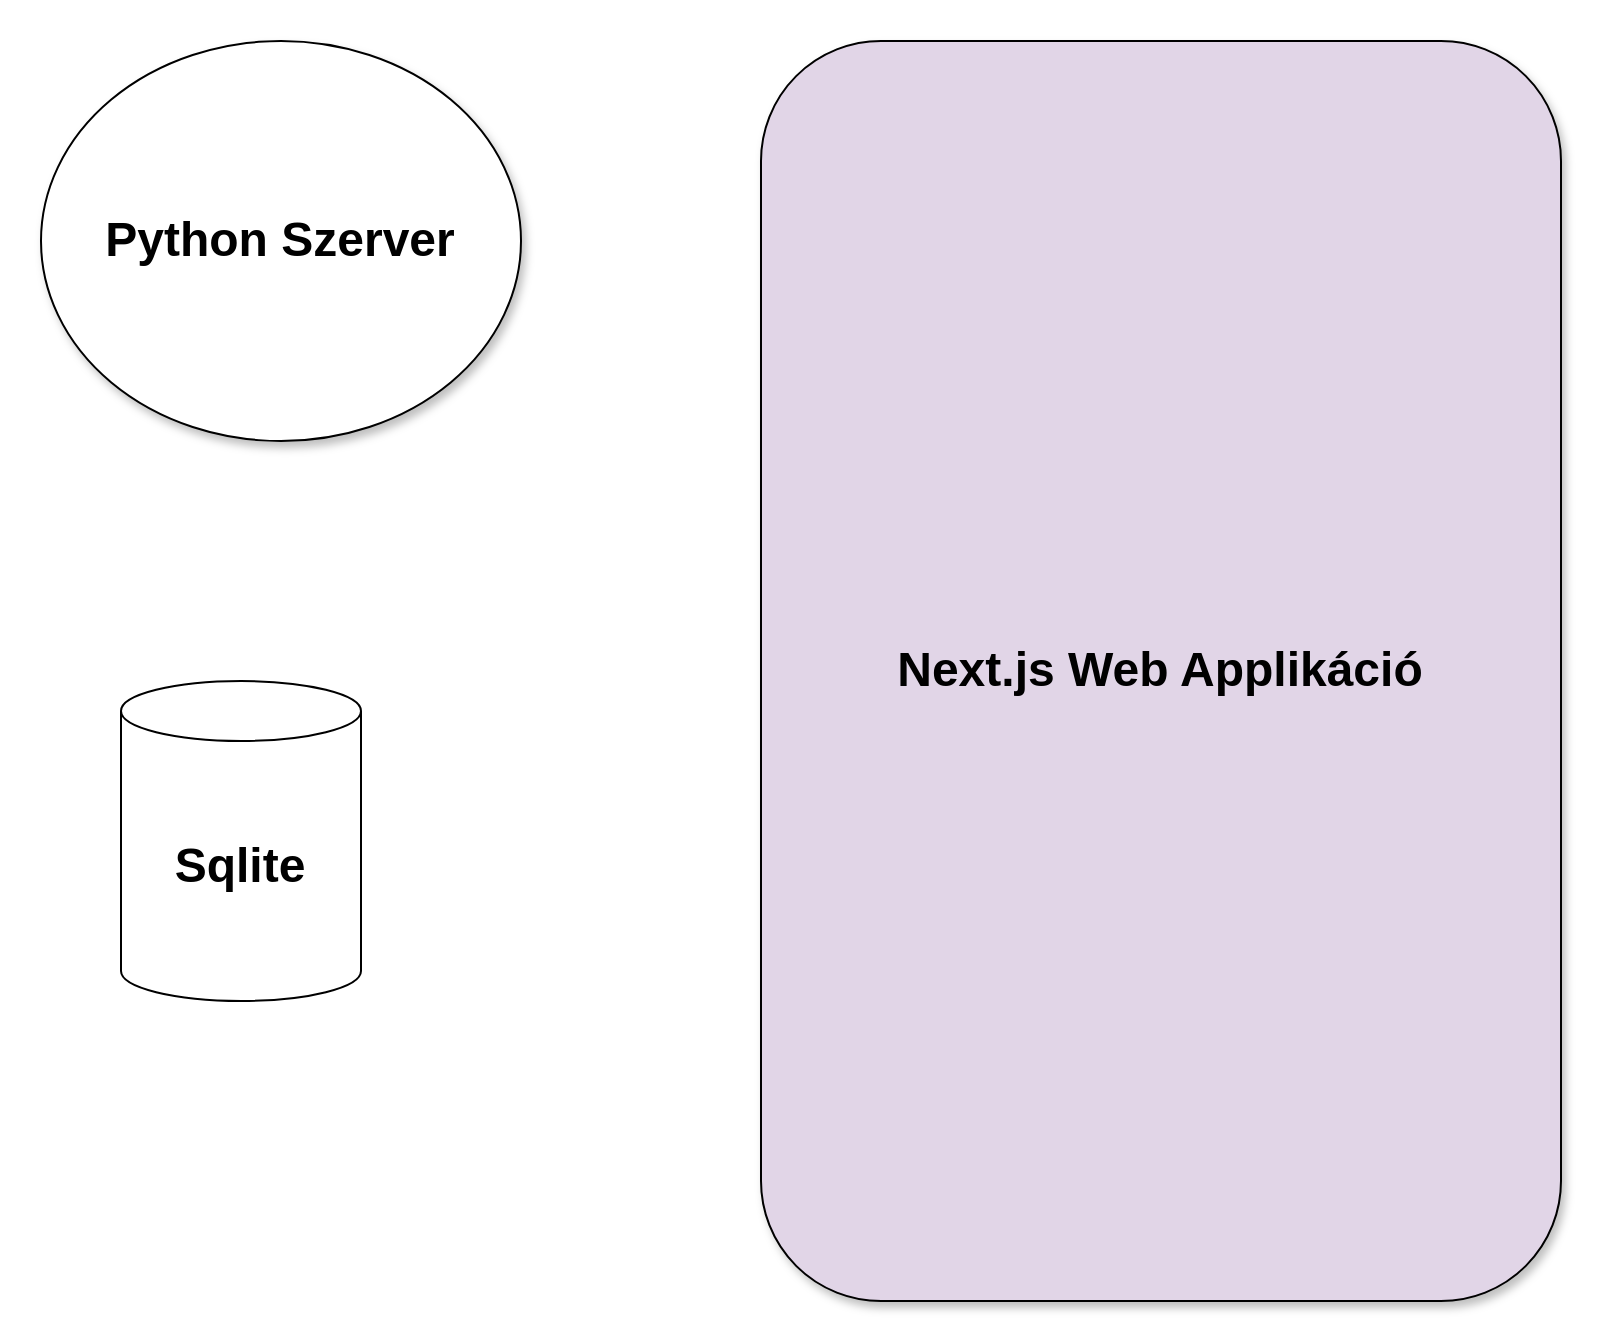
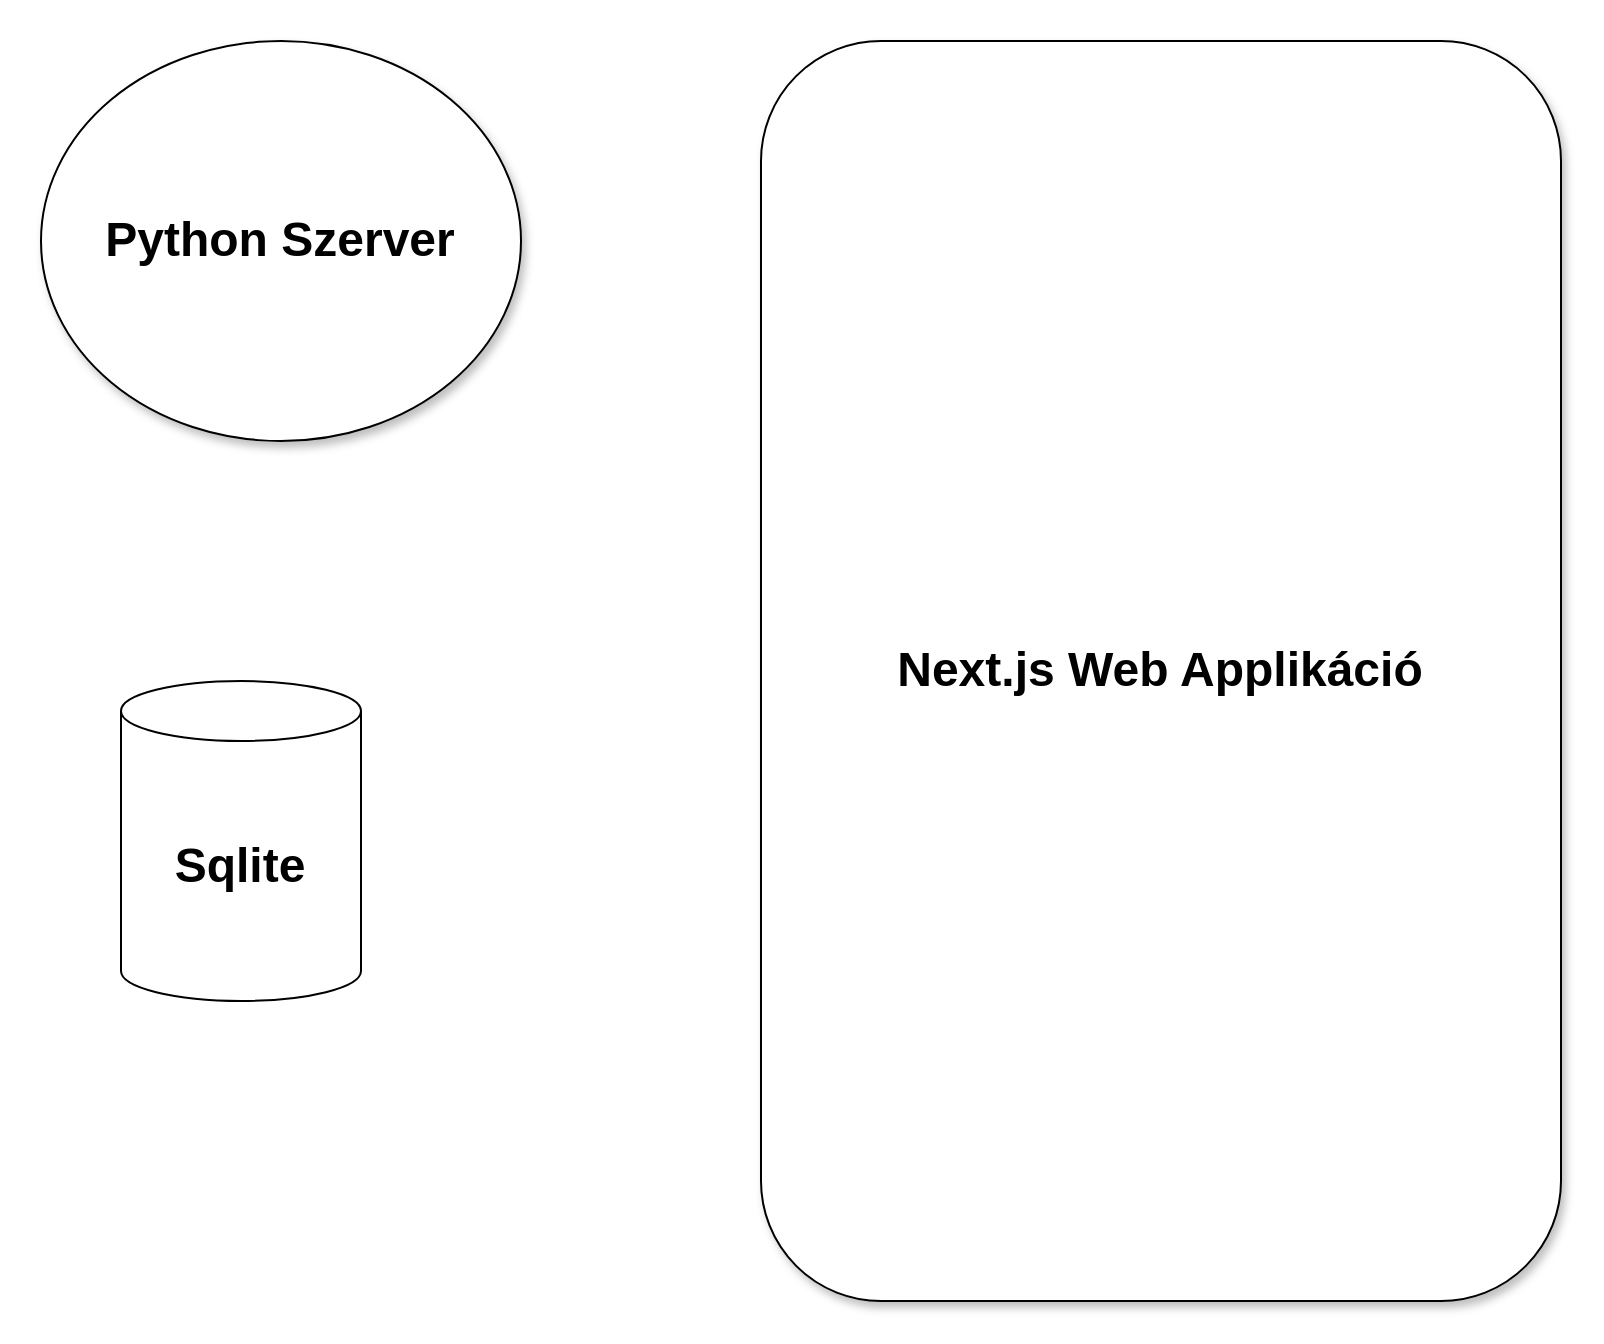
(1161, 671) -> (1161, 671)
